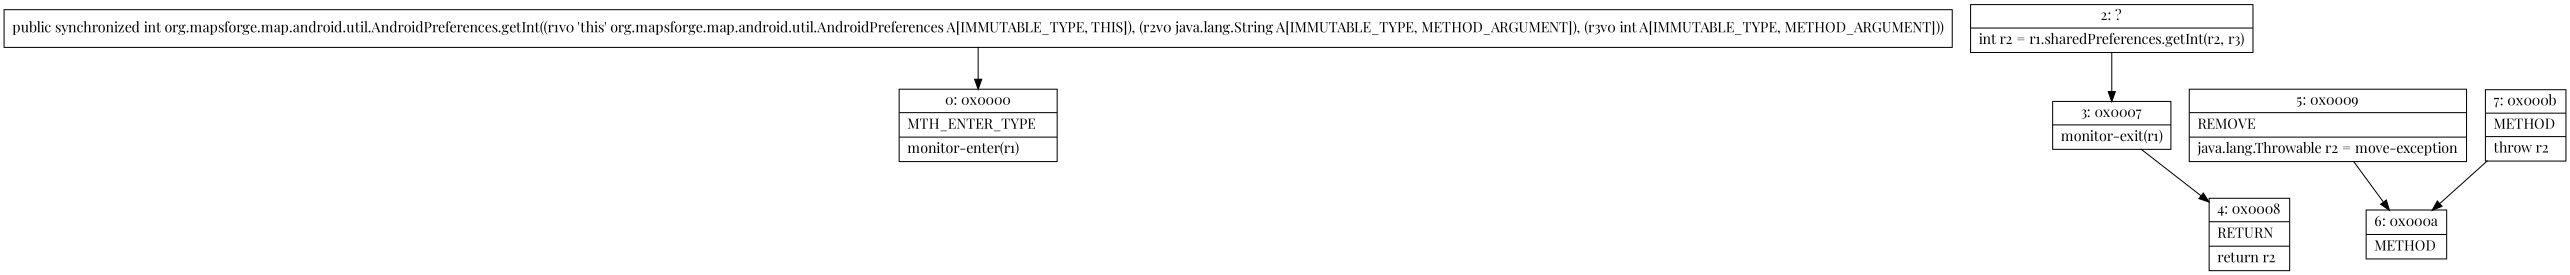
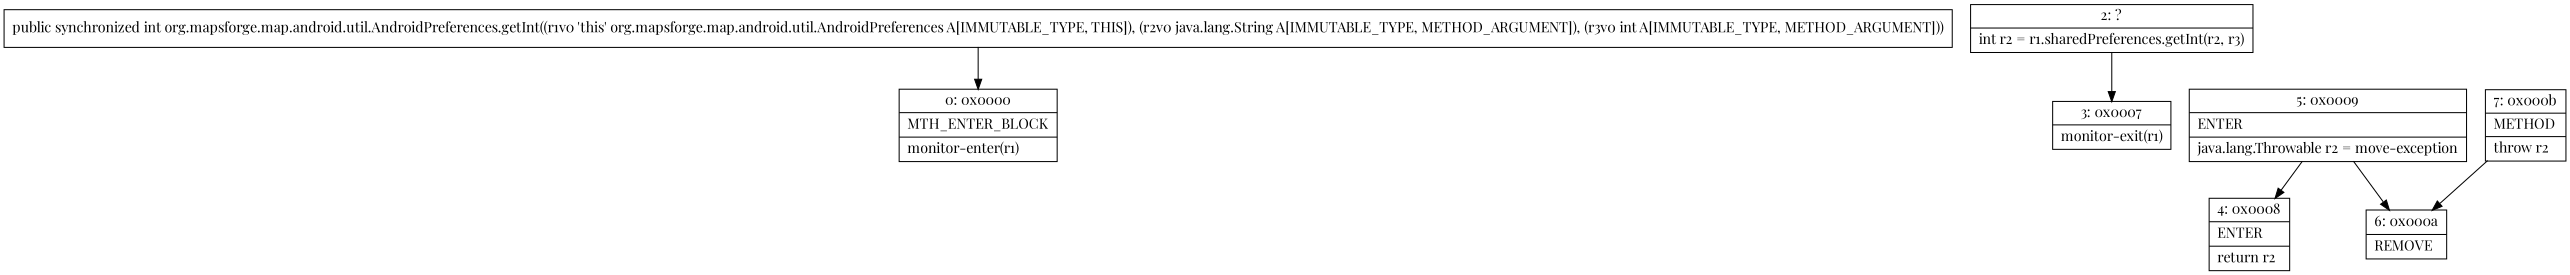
(972, 124) -> (978, 124)
(2227, 124) -> (2220, 124)
(2171, 172) -> (2292, 176)
(2245, 233) -> (2240, 233)
(2405, 246) -> (2404, 246)
